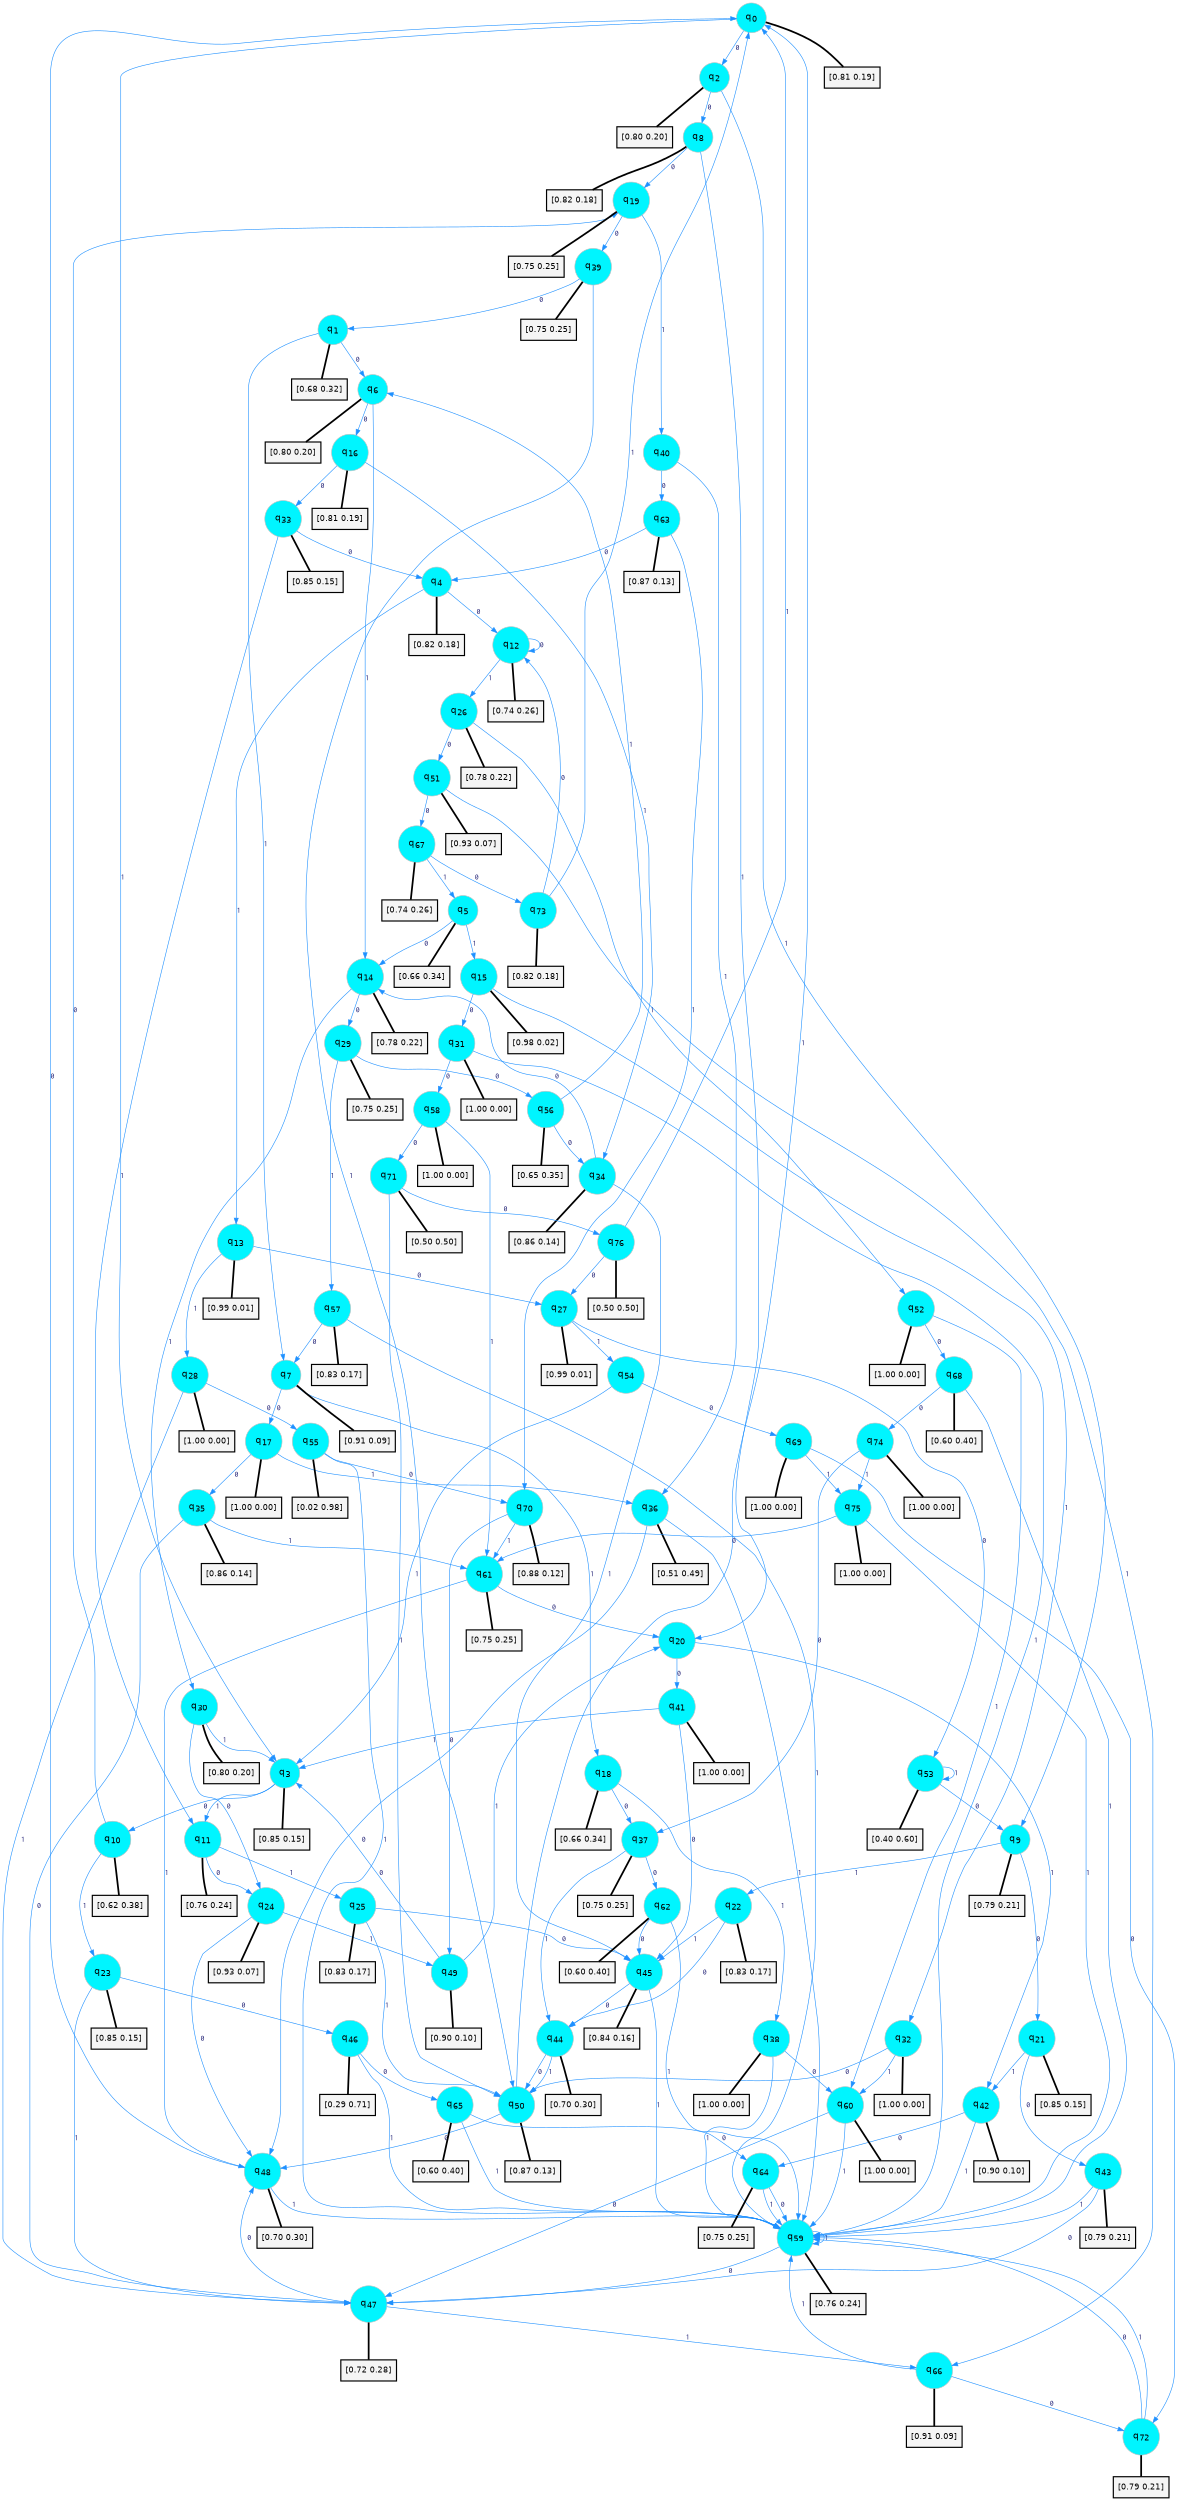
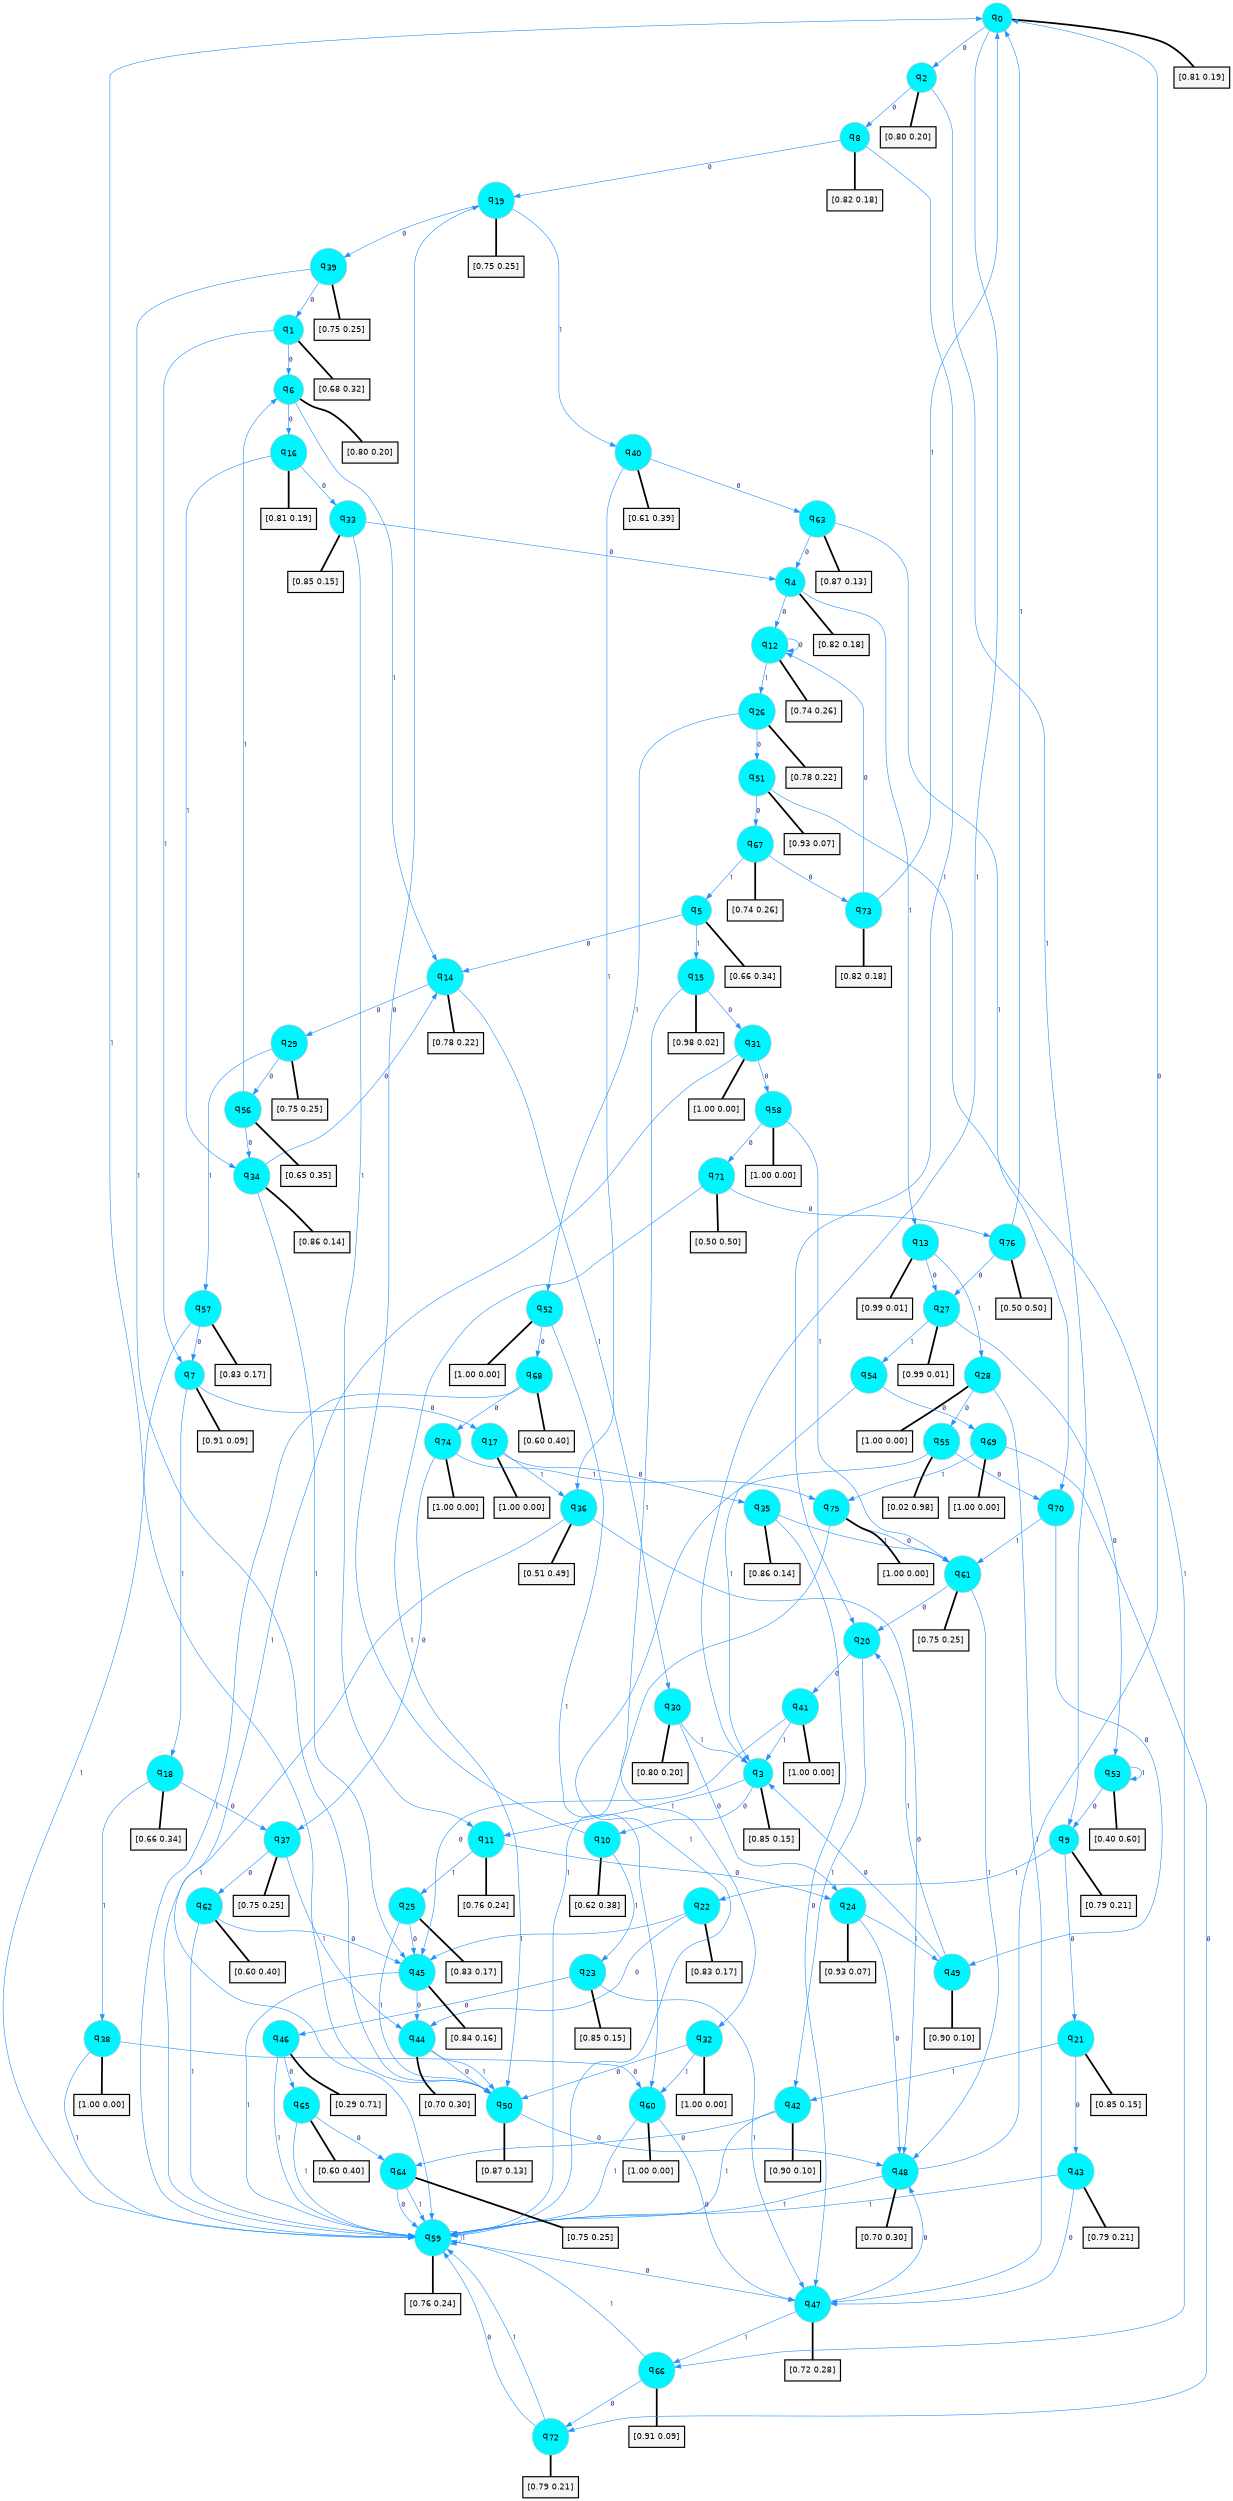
none -> (651, 519)
(541, 1574) -> none
